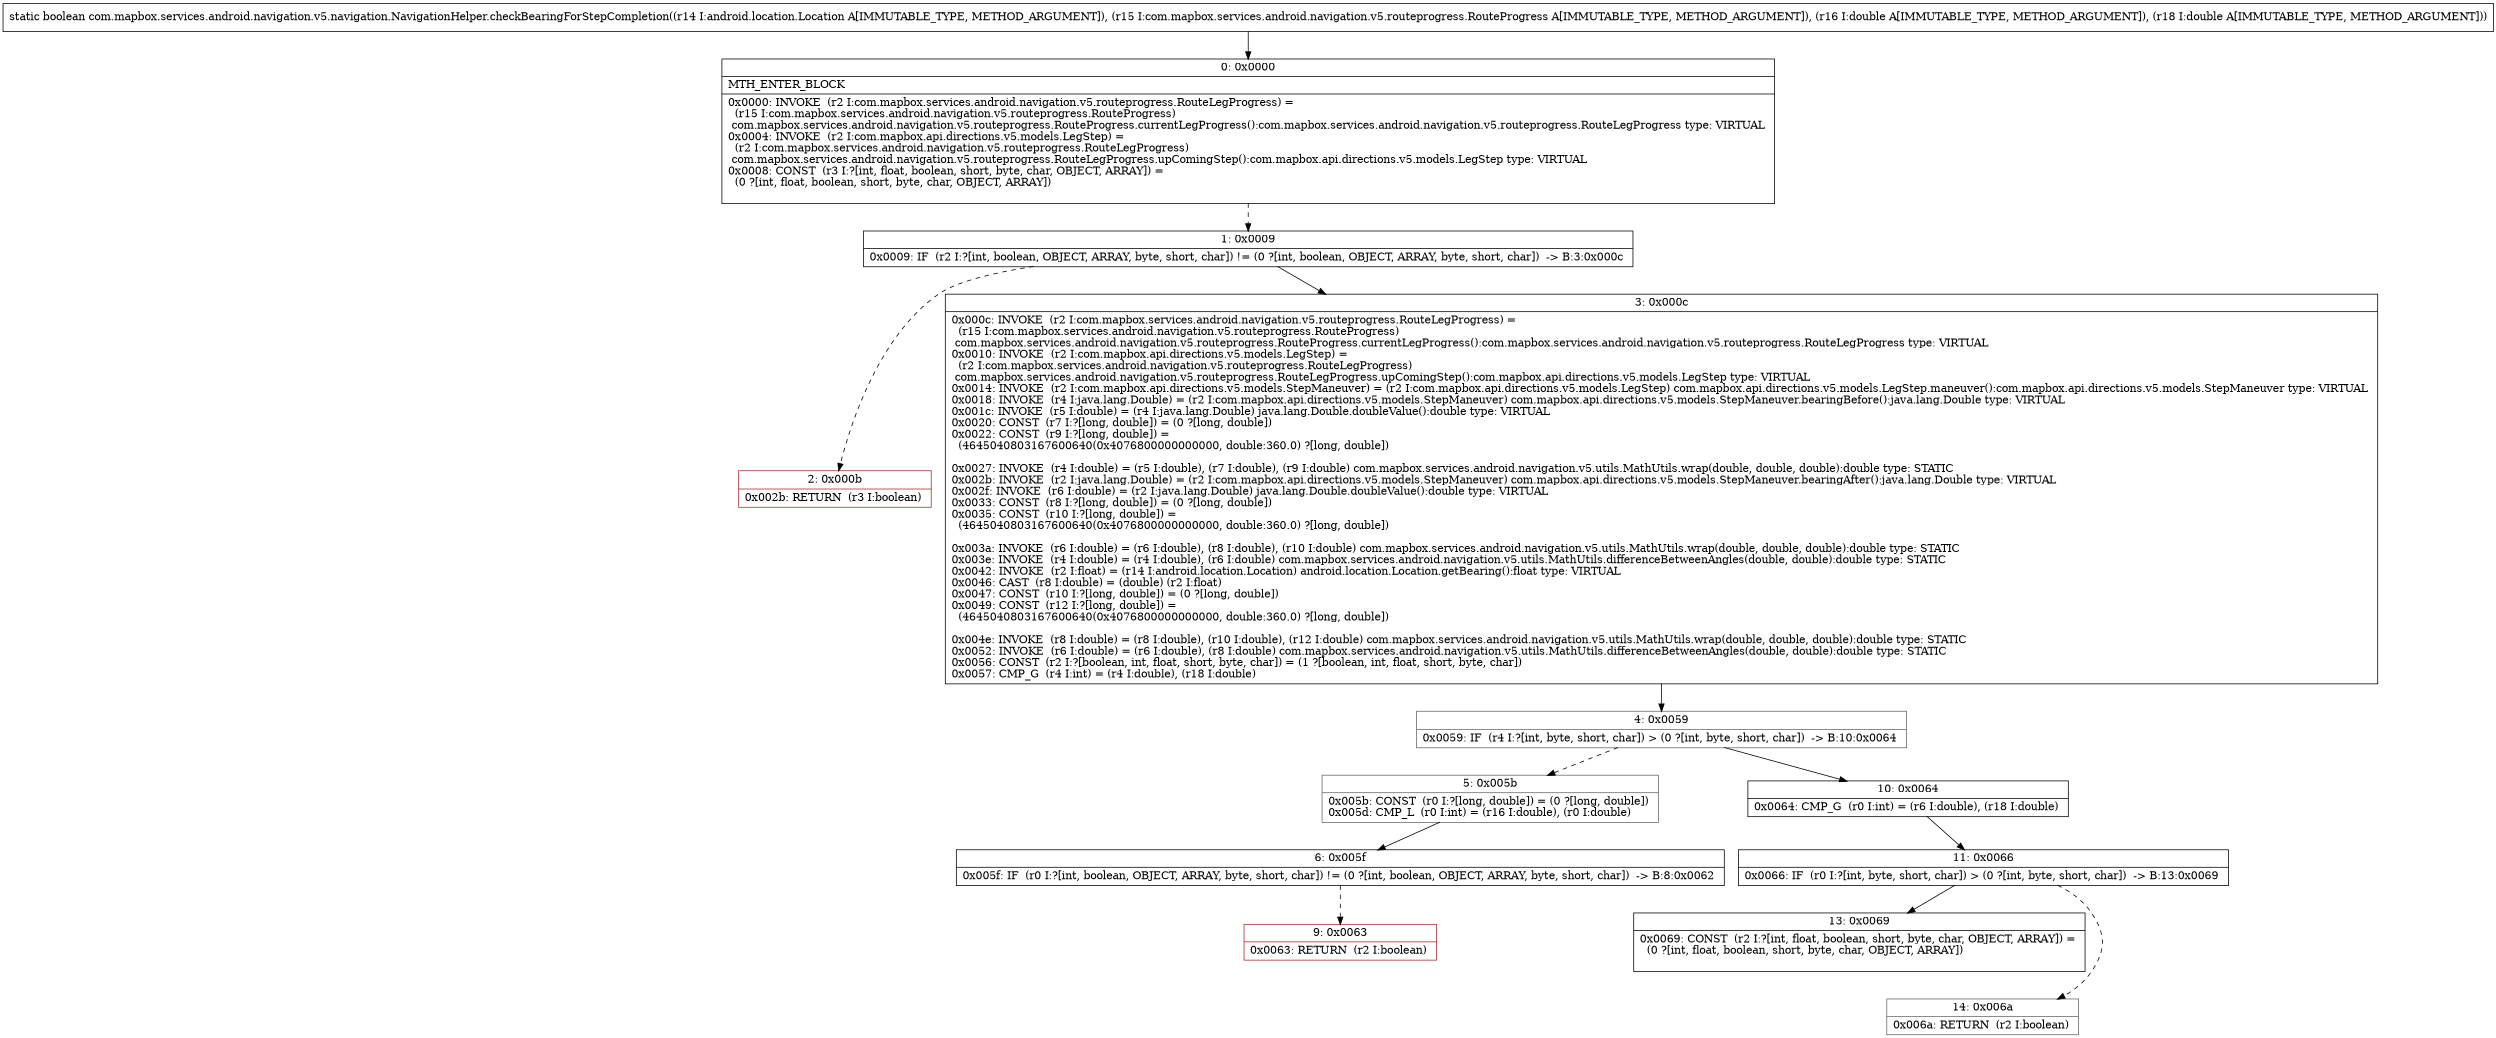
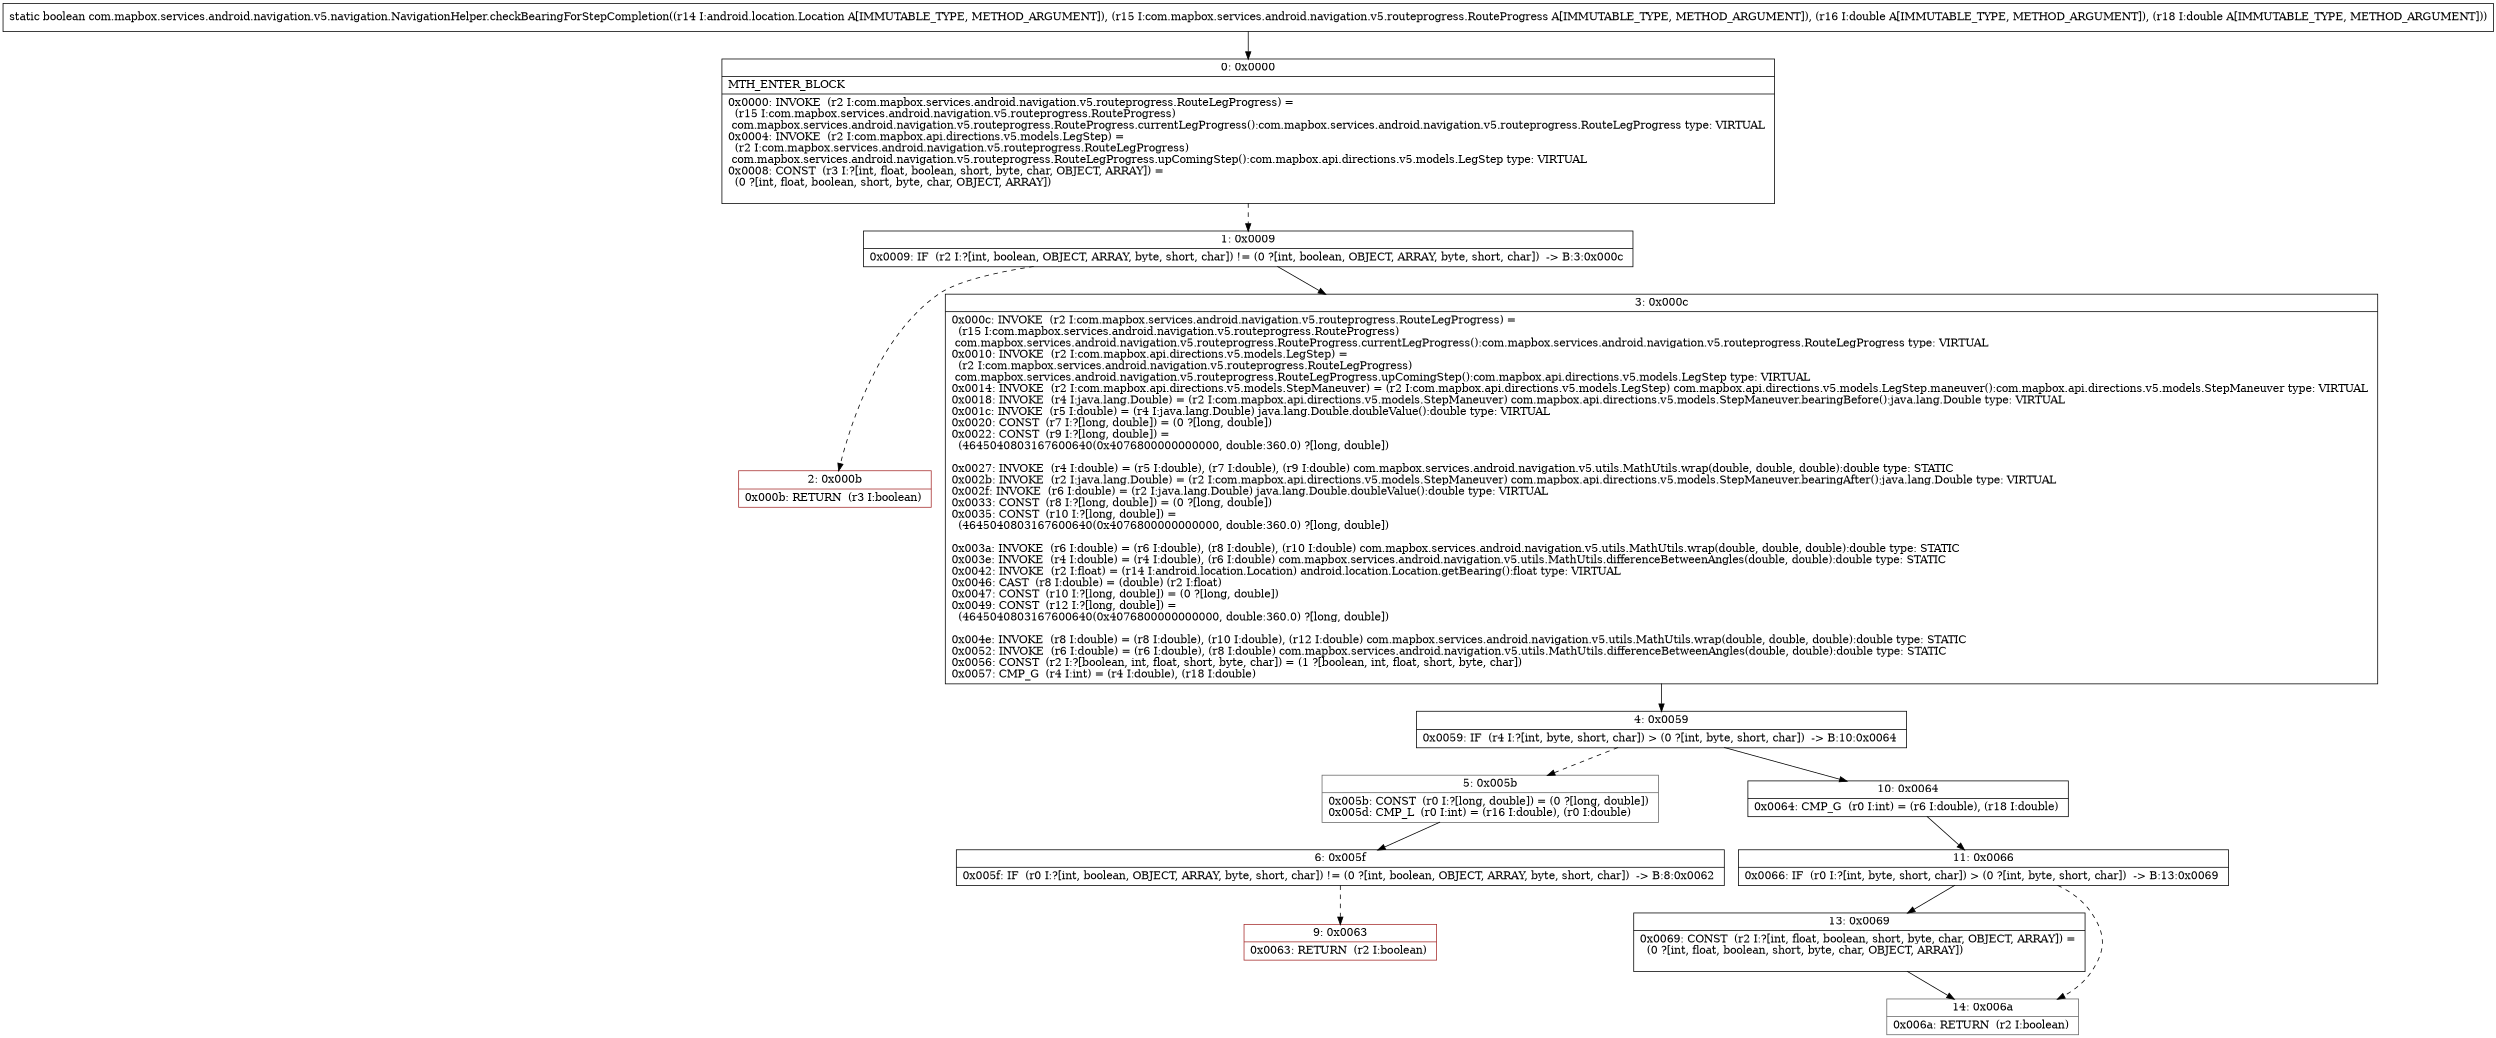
(835, 498) -> (835, 498)
(1662, 730) -> (1662, 730)
none -> (1927, 983)
